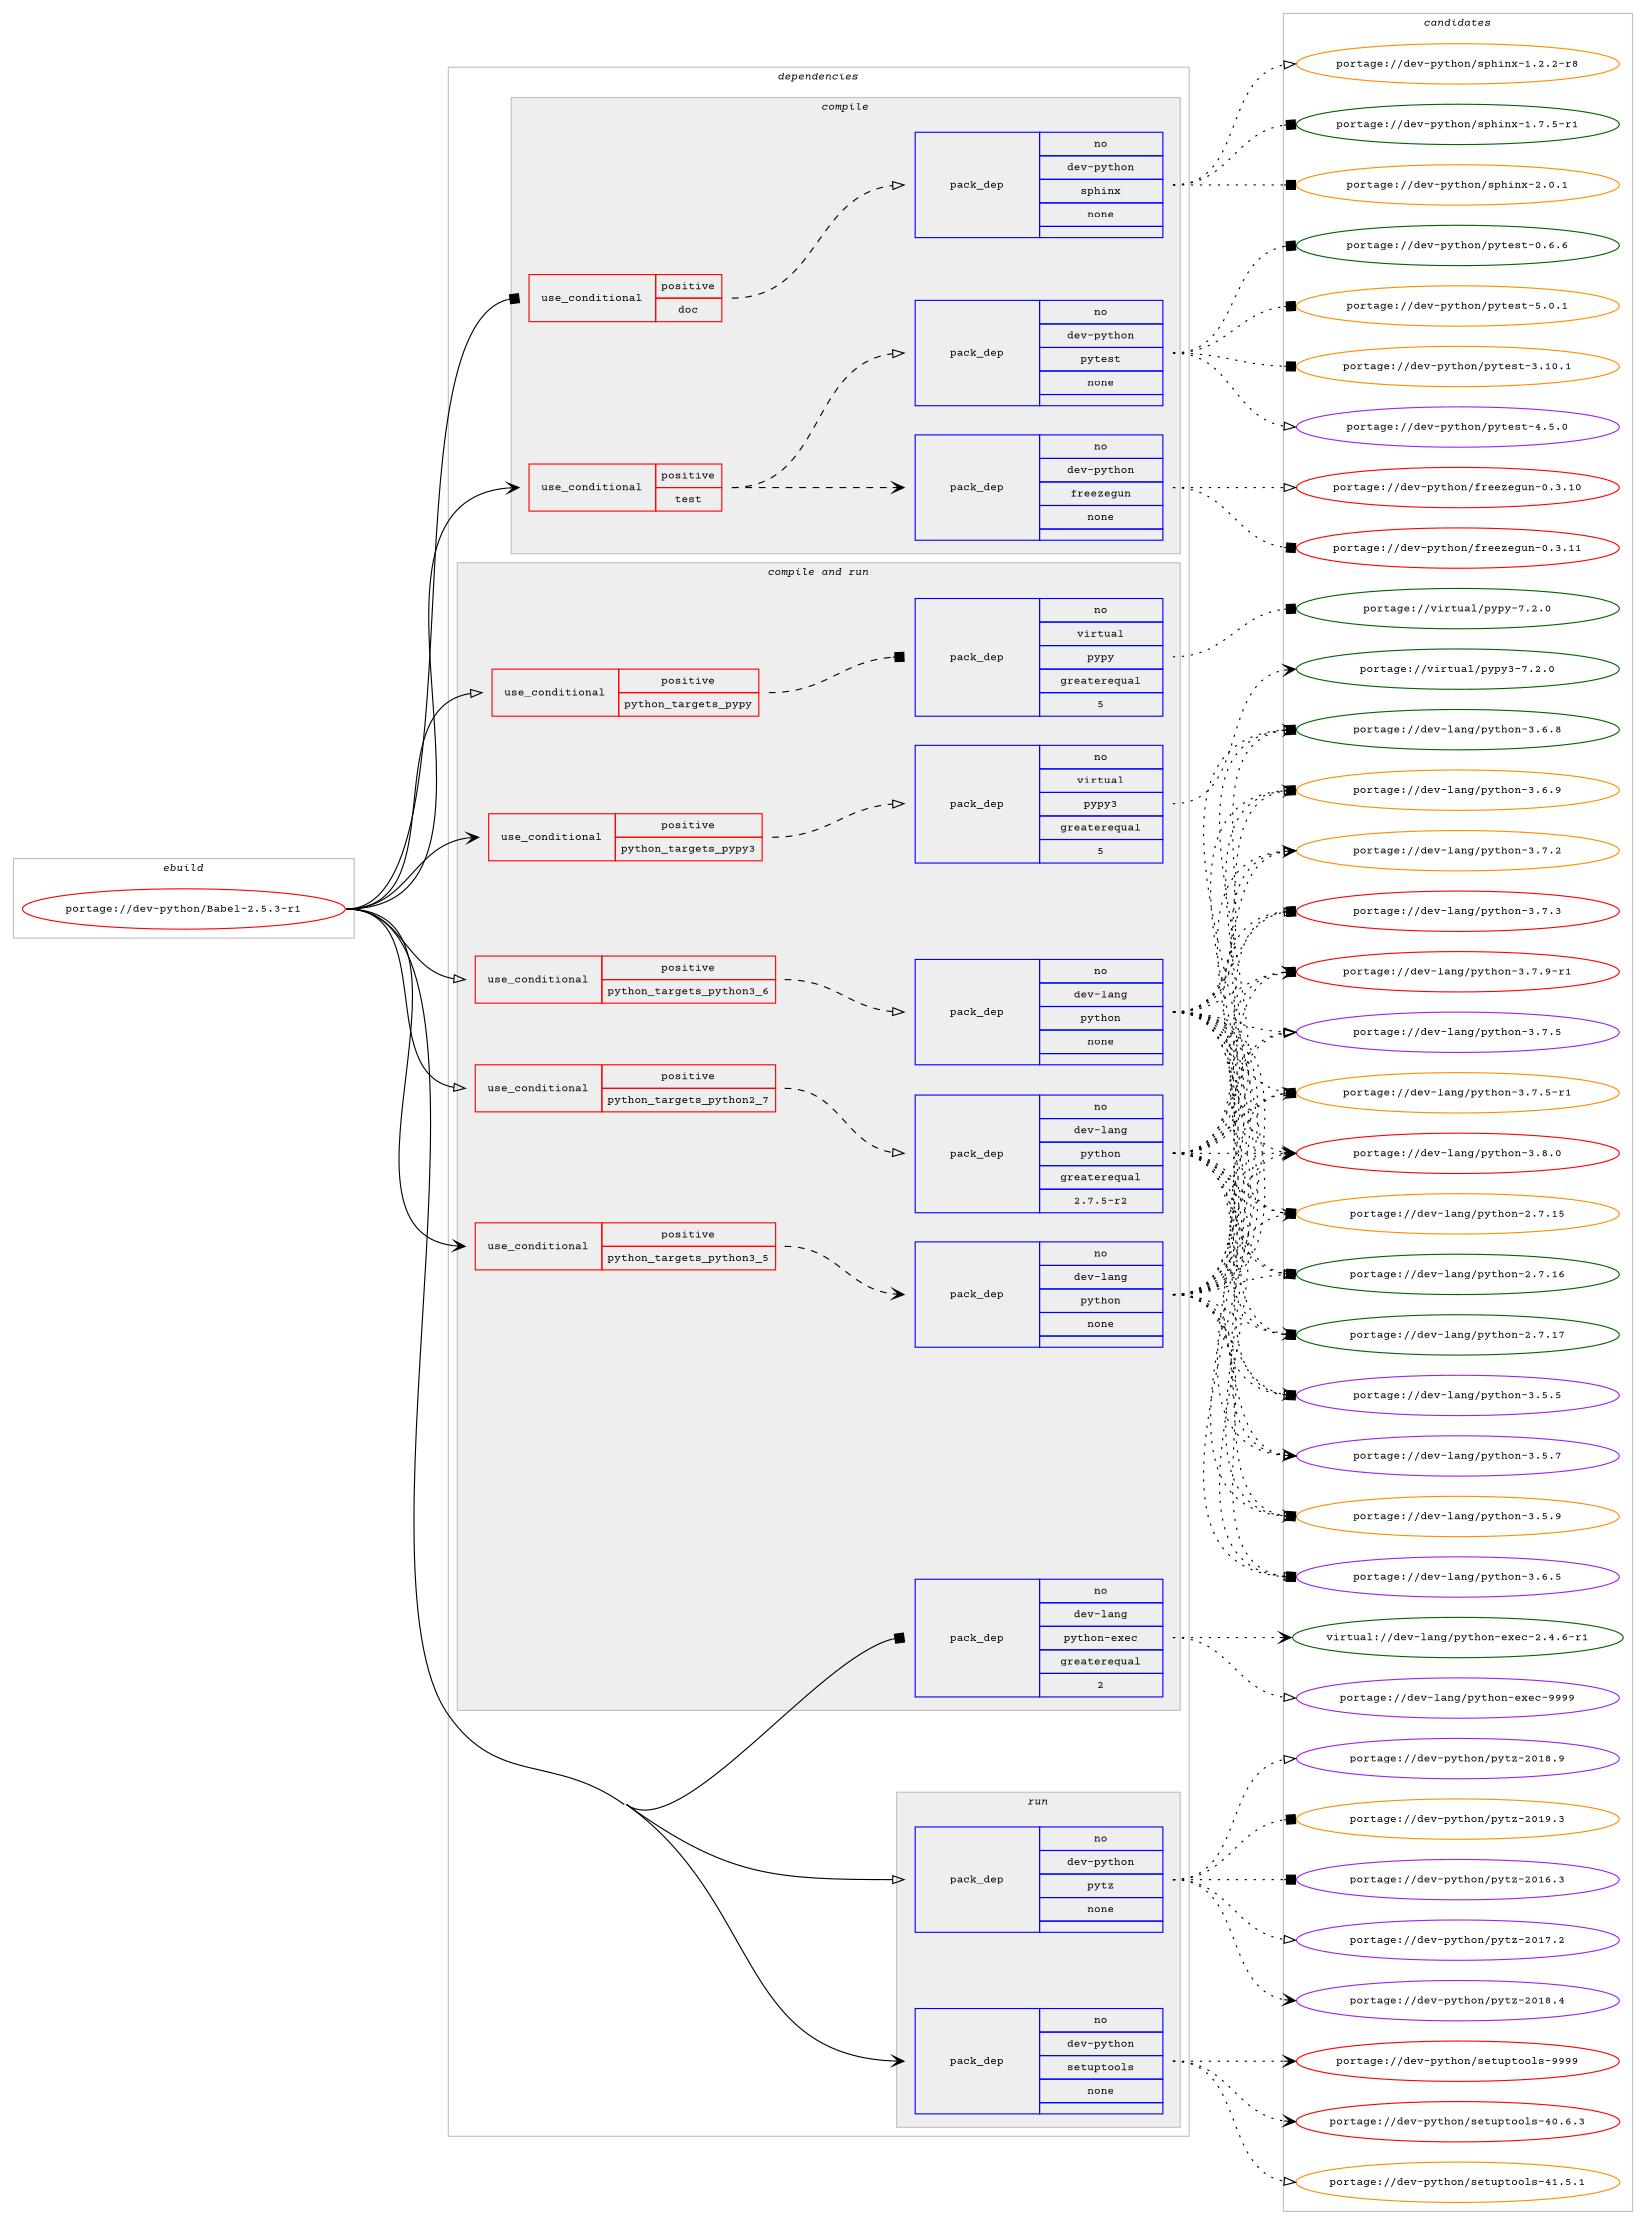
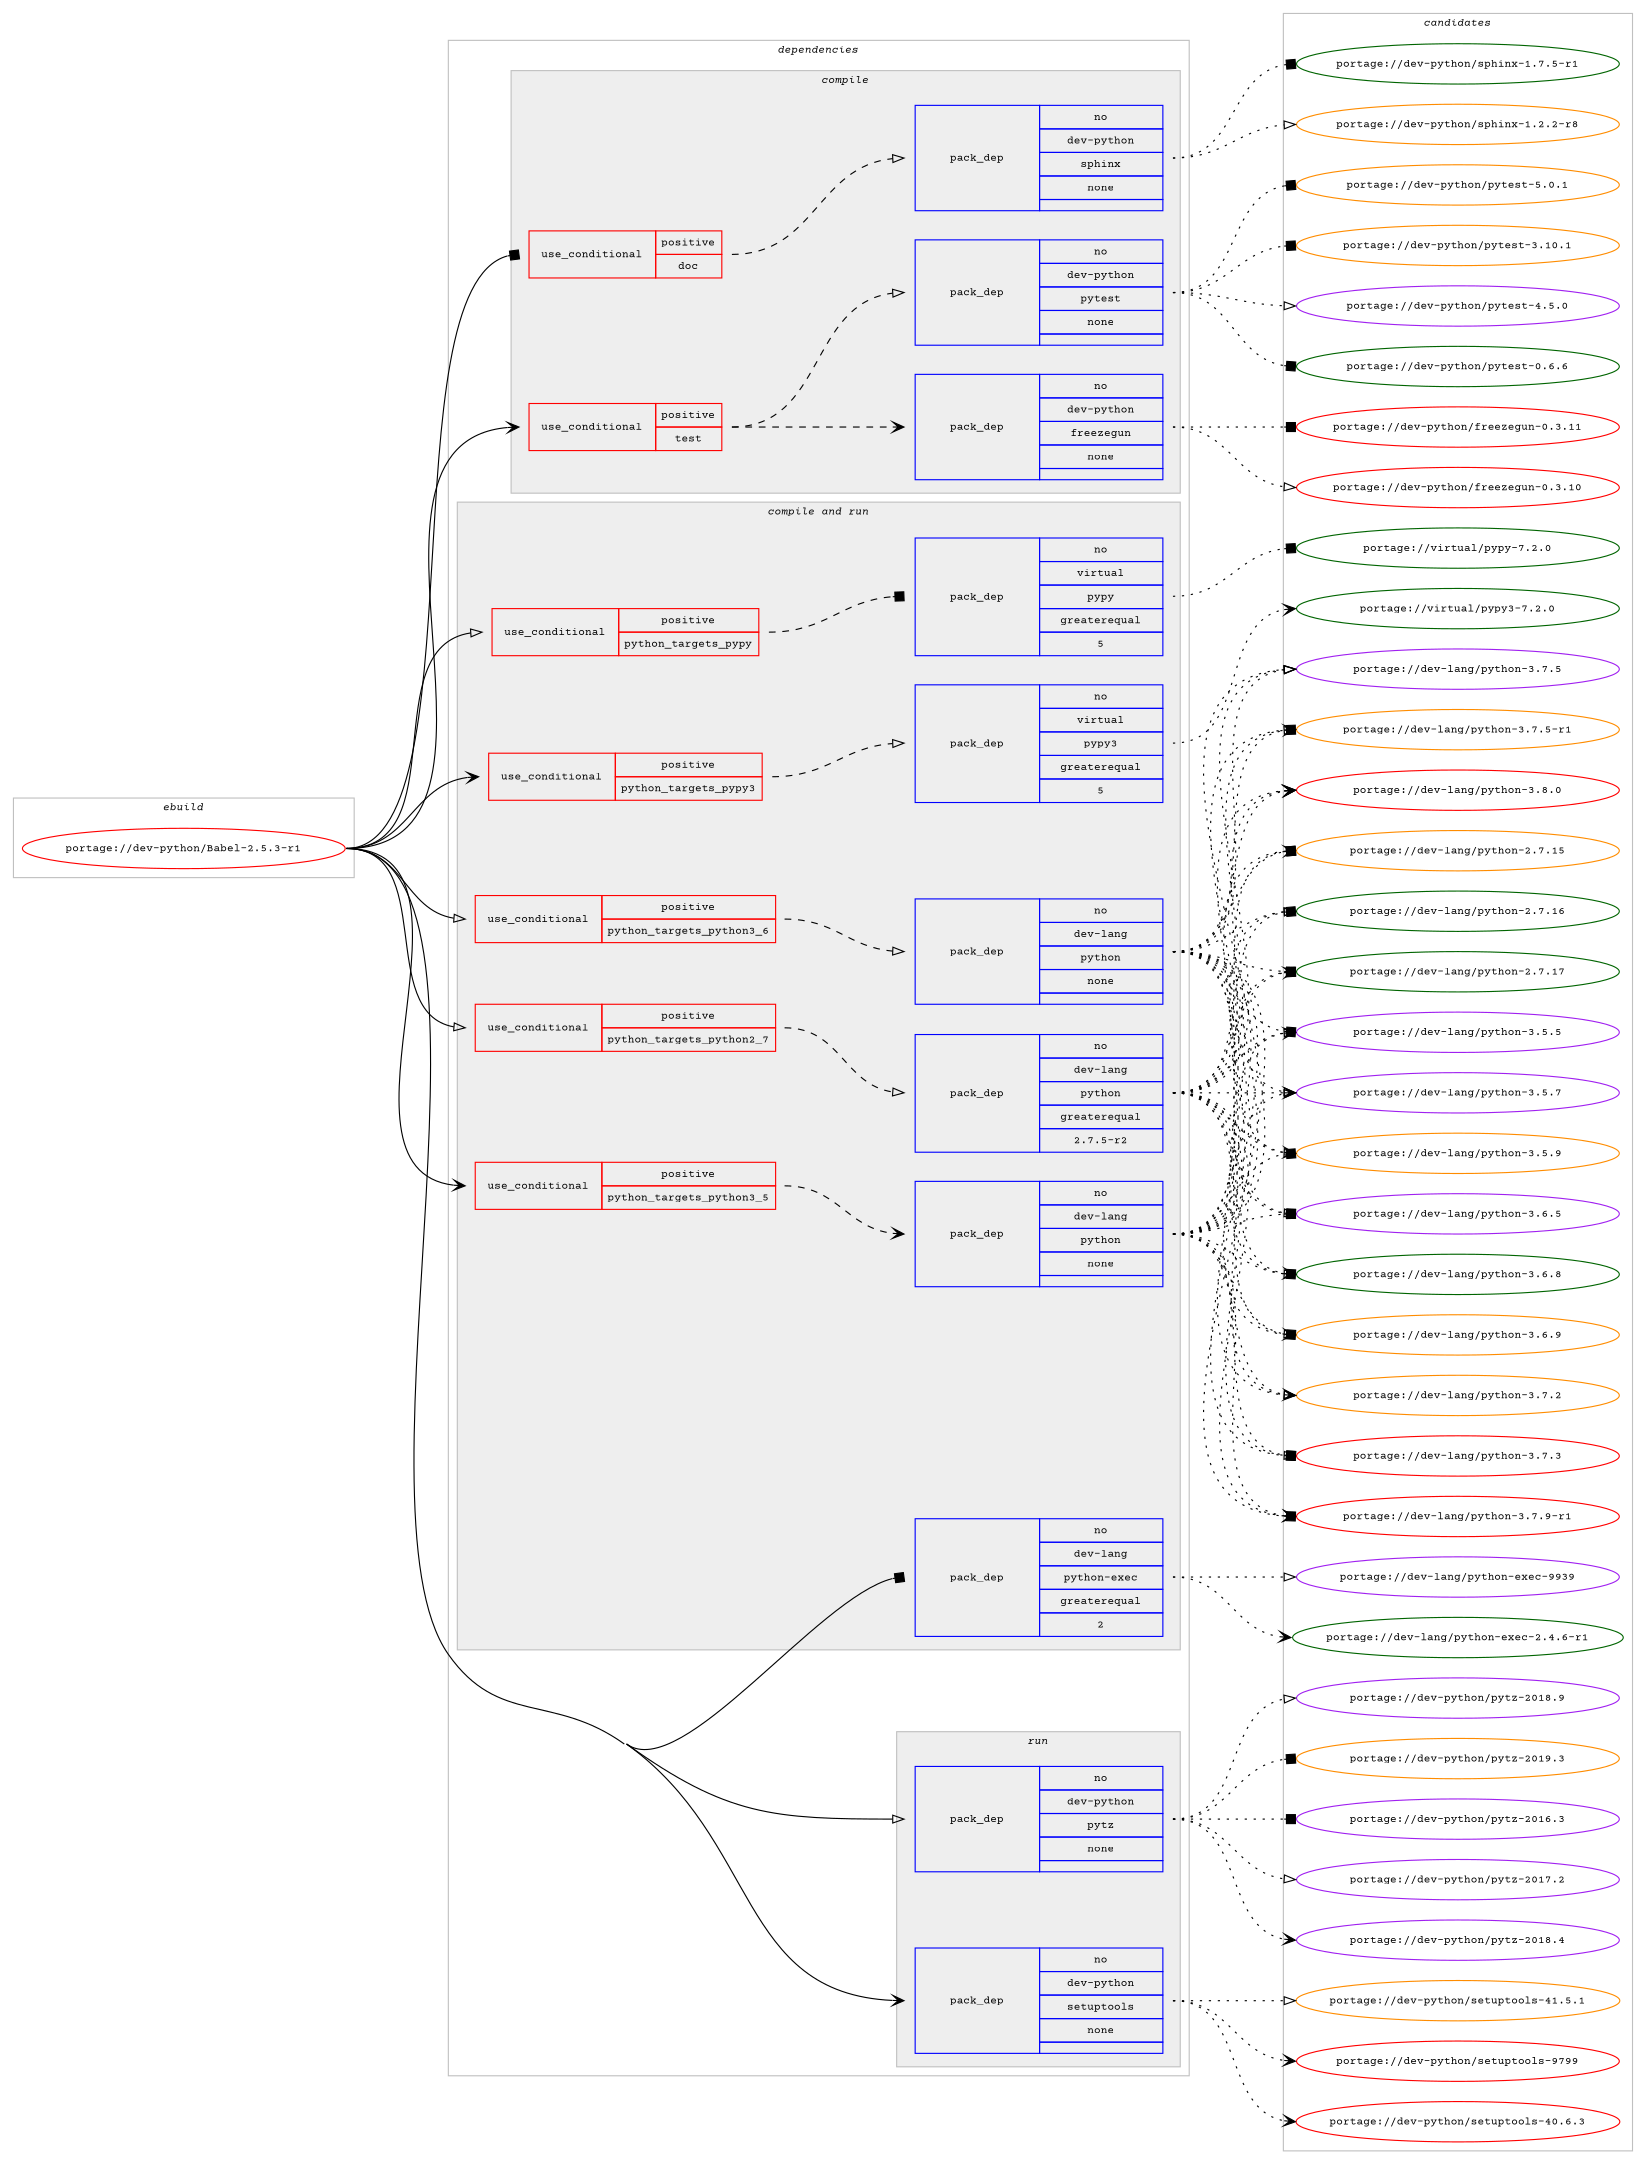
(1458, 185) -> none
(1458, 1638) -> (1458, 1638)
(1458, 1698) -> (1458, 1577)
(1458, 2061) -> (1458, 2061)
